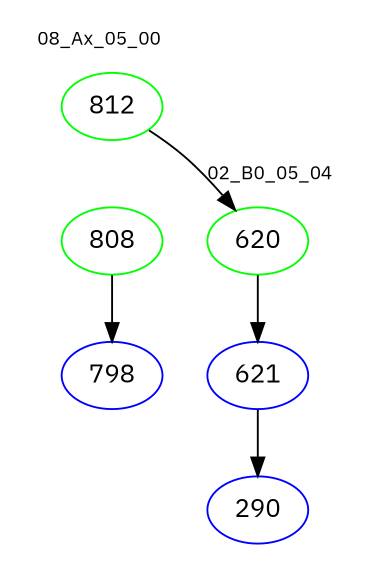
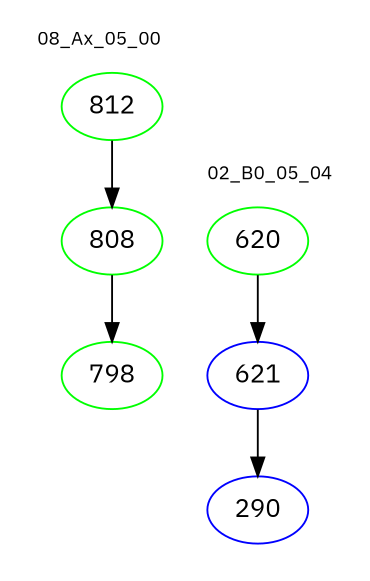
(204, 175) -> (112, 165)
(112, 375) -> (112, 375)
